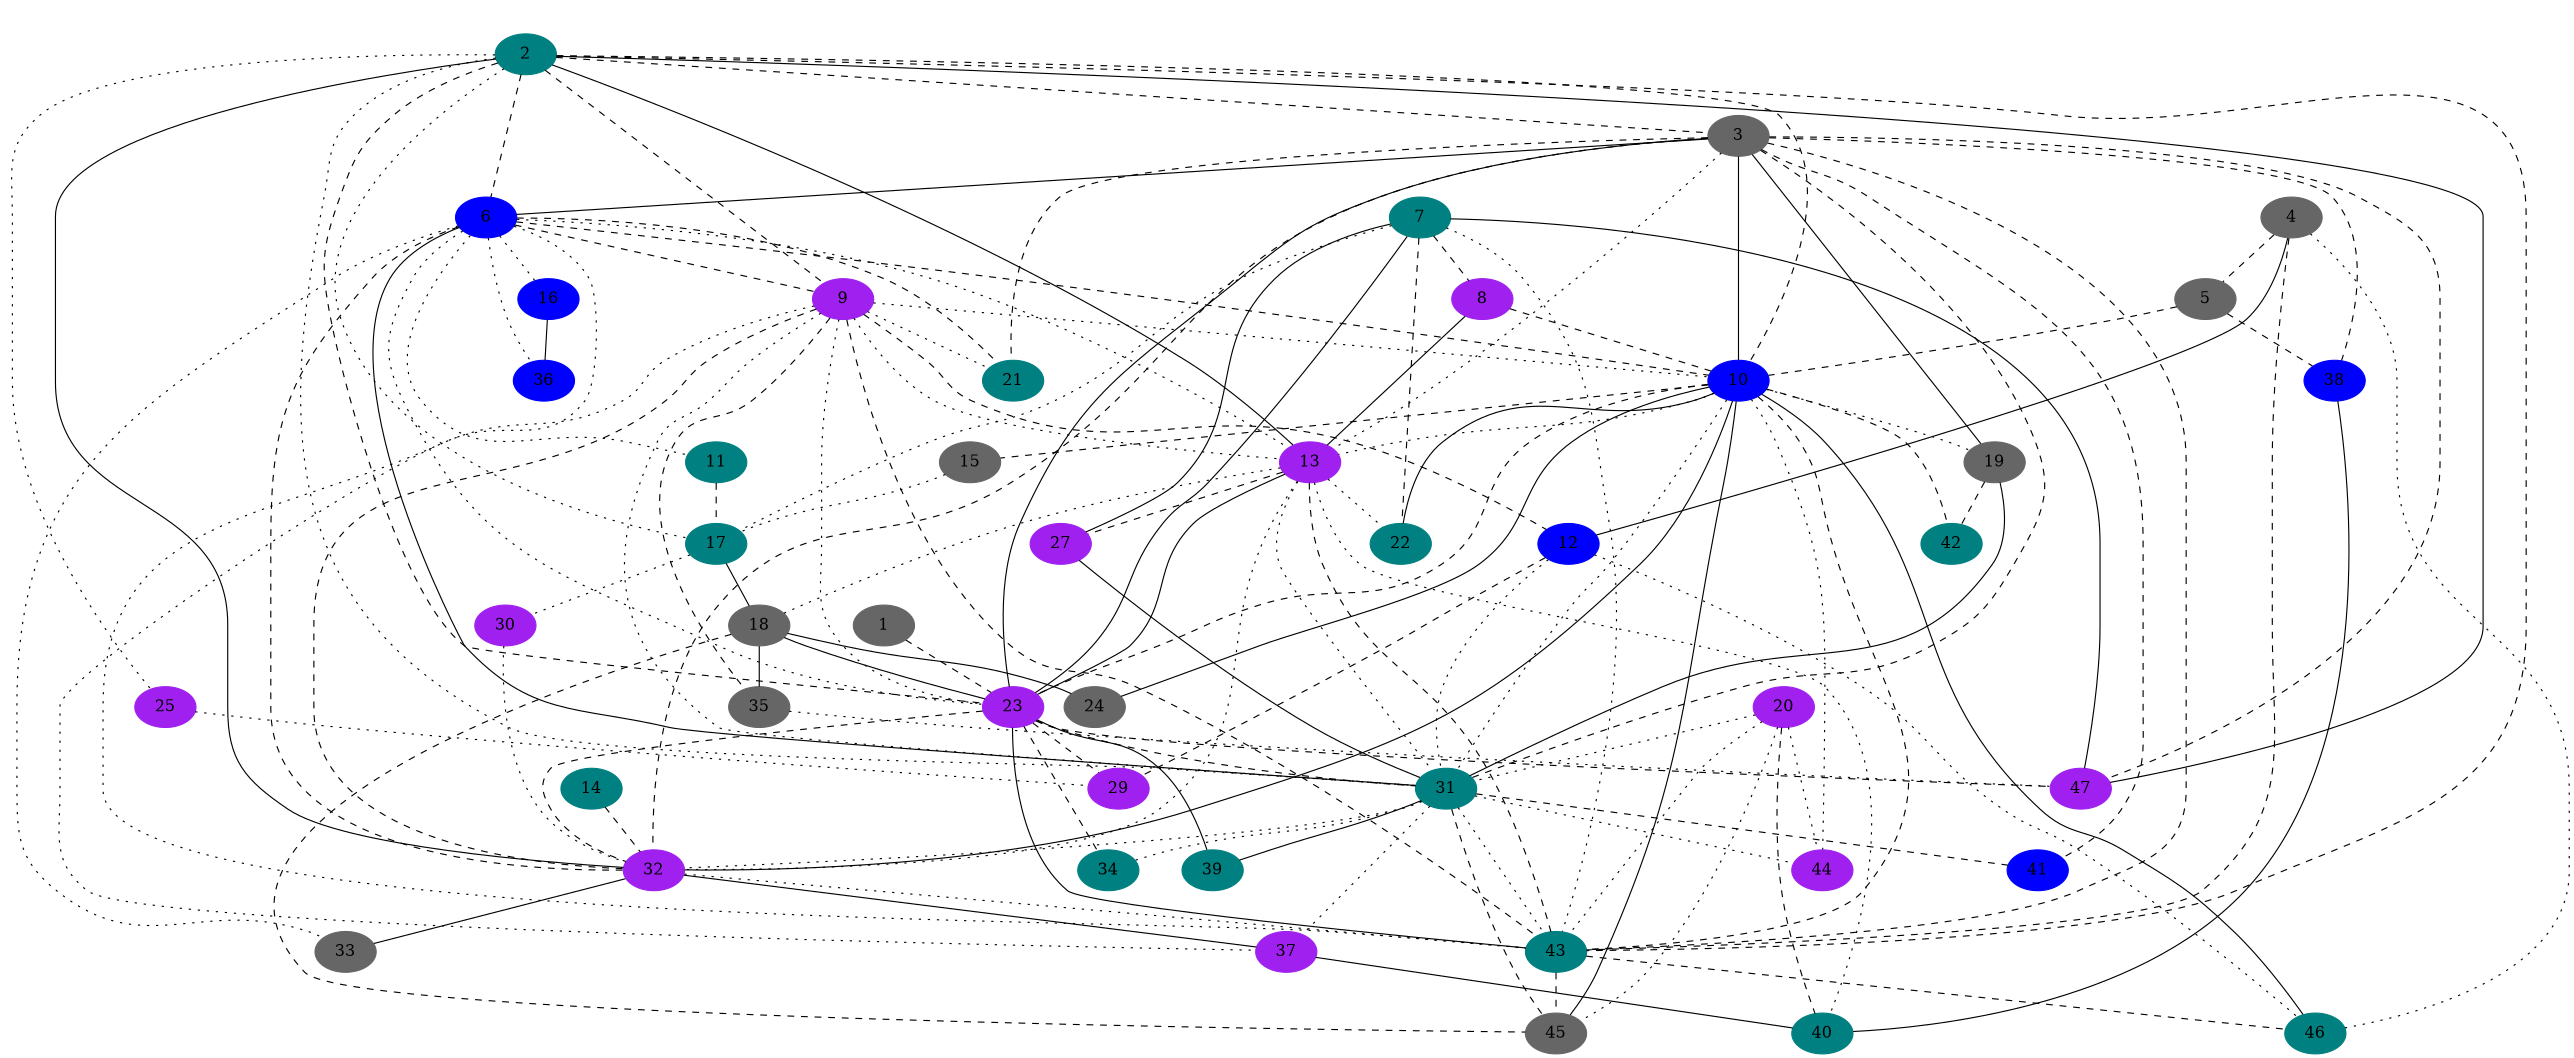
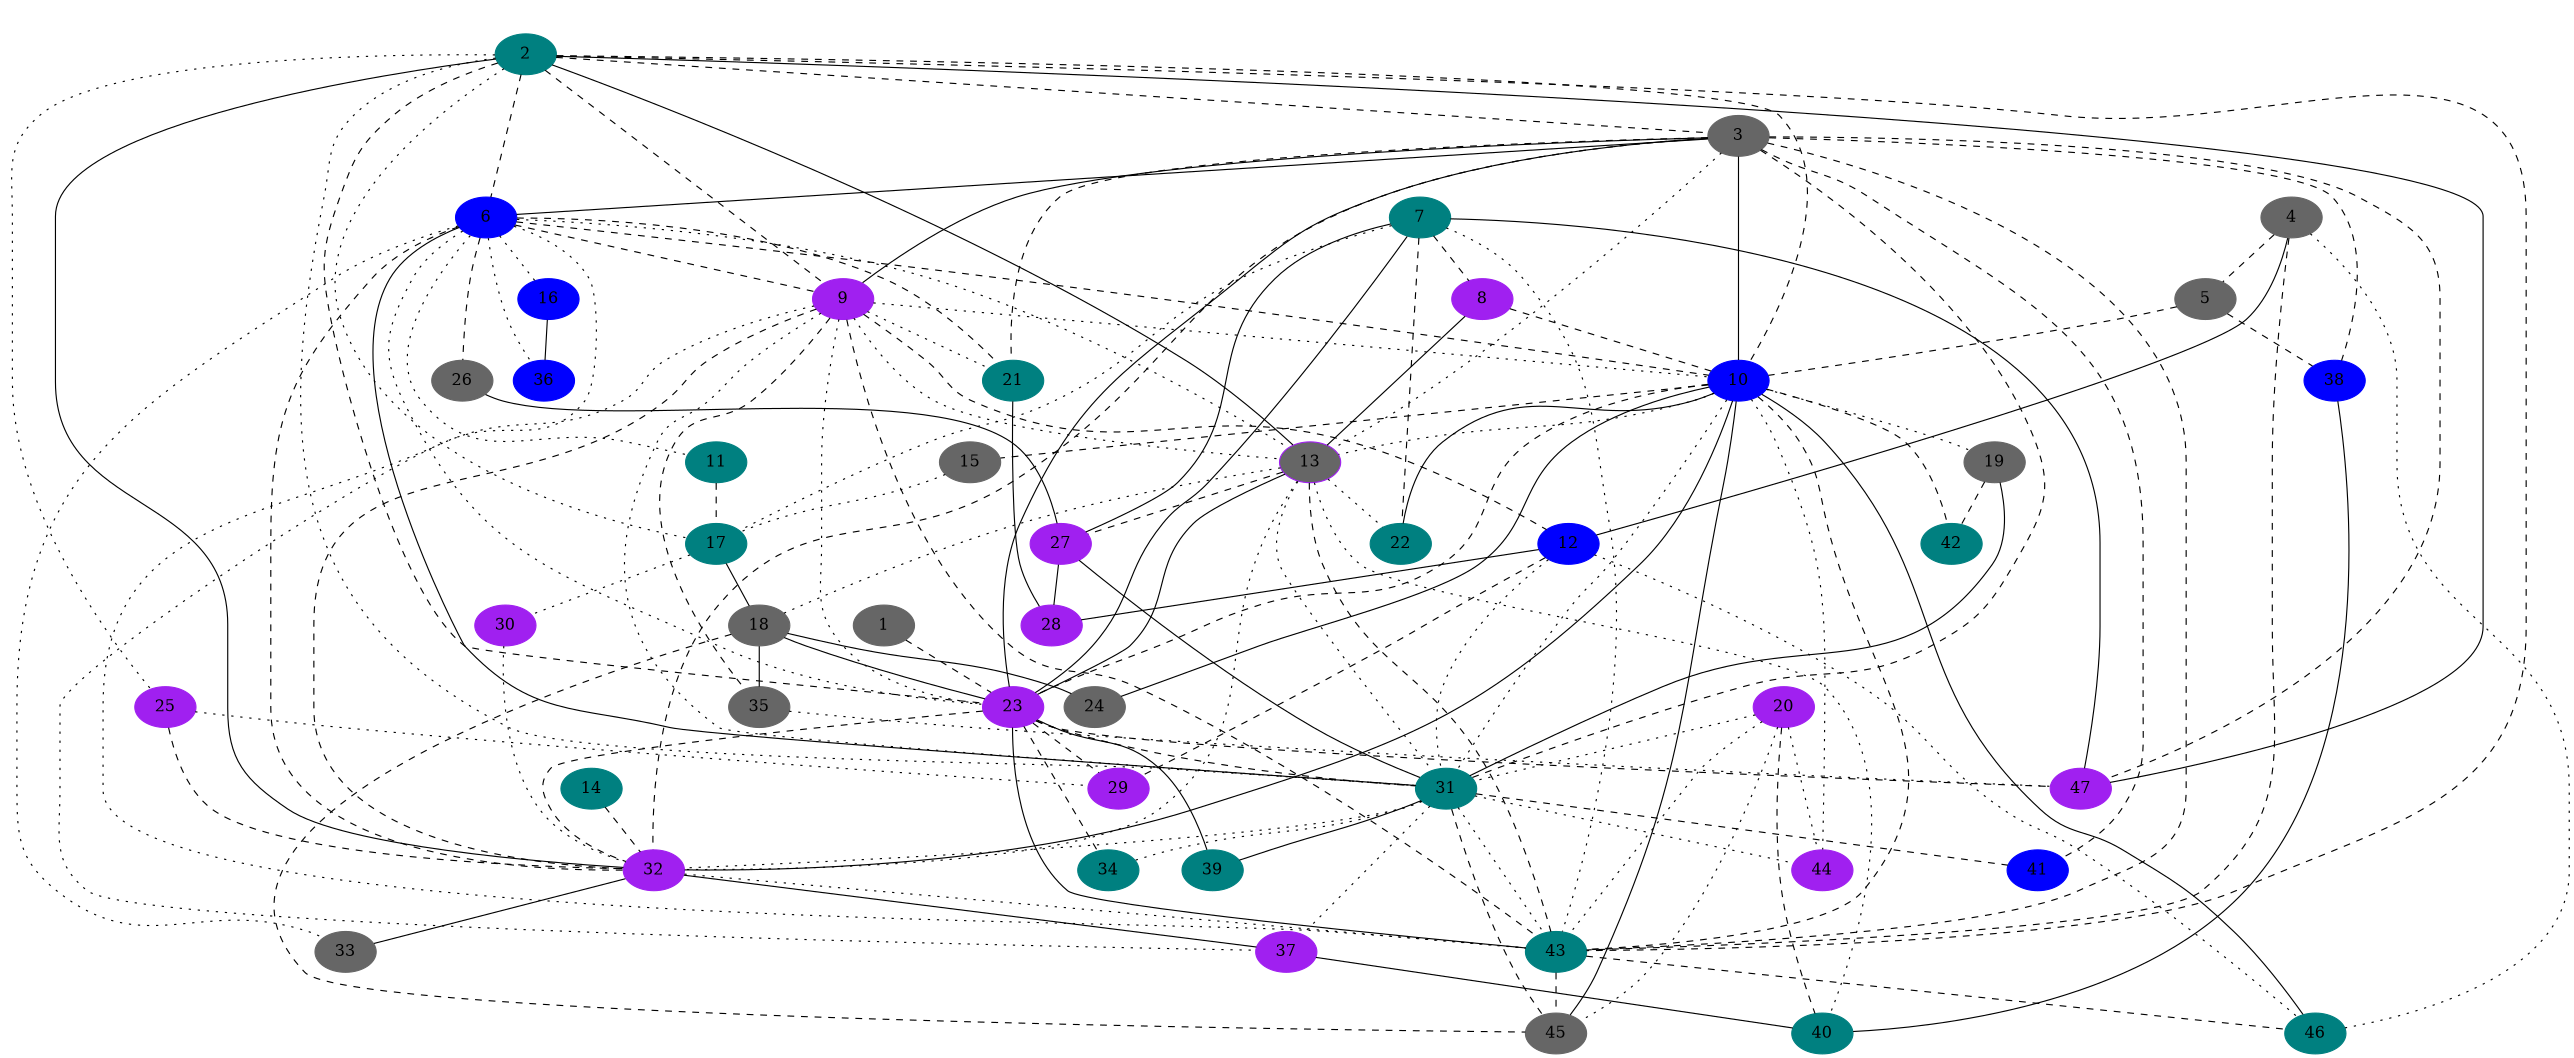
(1867, 299) -> (1057, 188)
none -> (462, 381)
(1310, 462) -> (1310, 462)
none -> (1052, 625)
none -> (367, 851)
